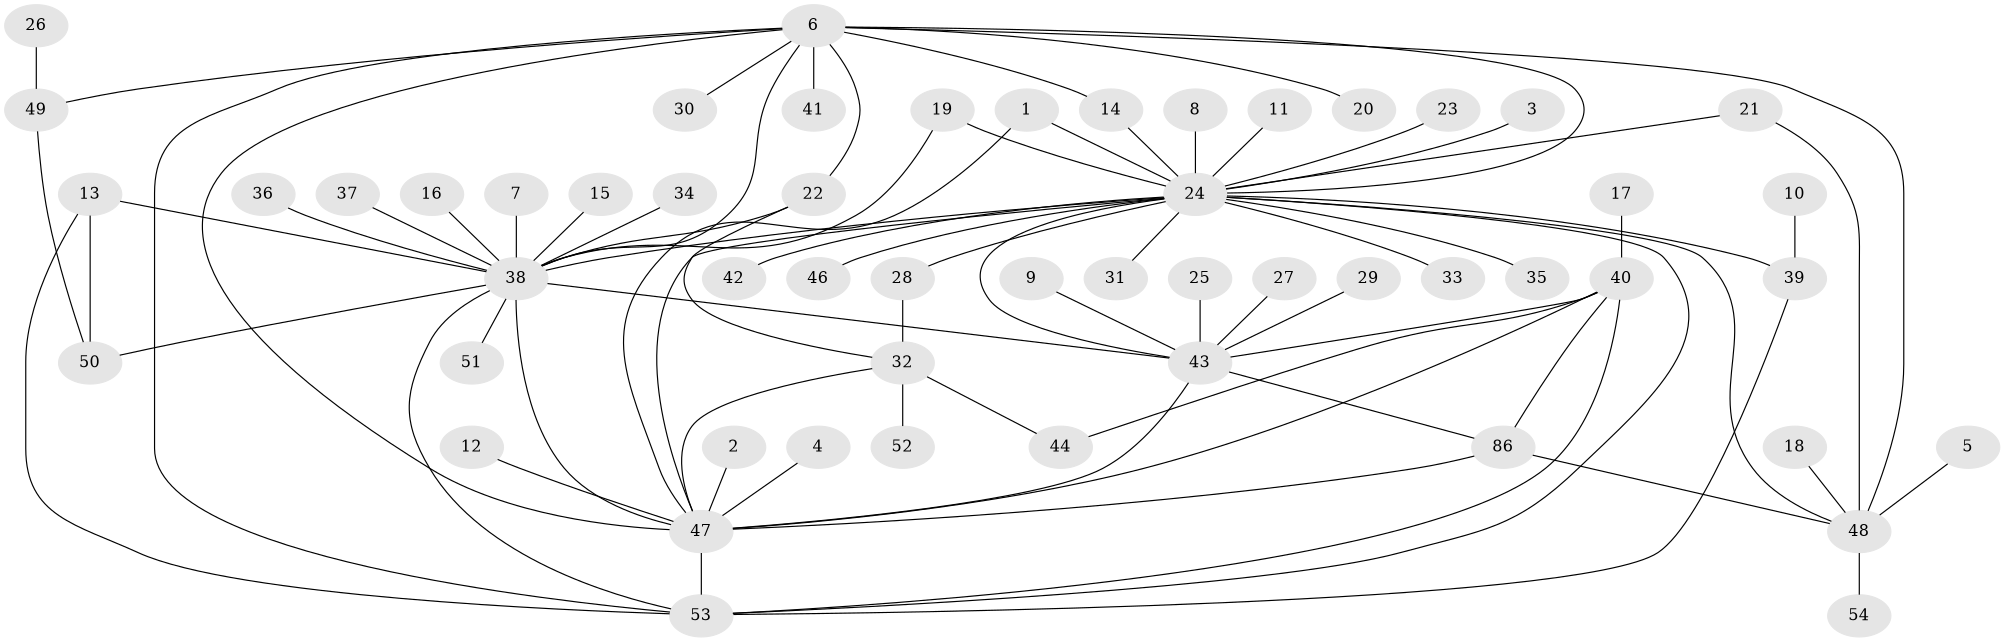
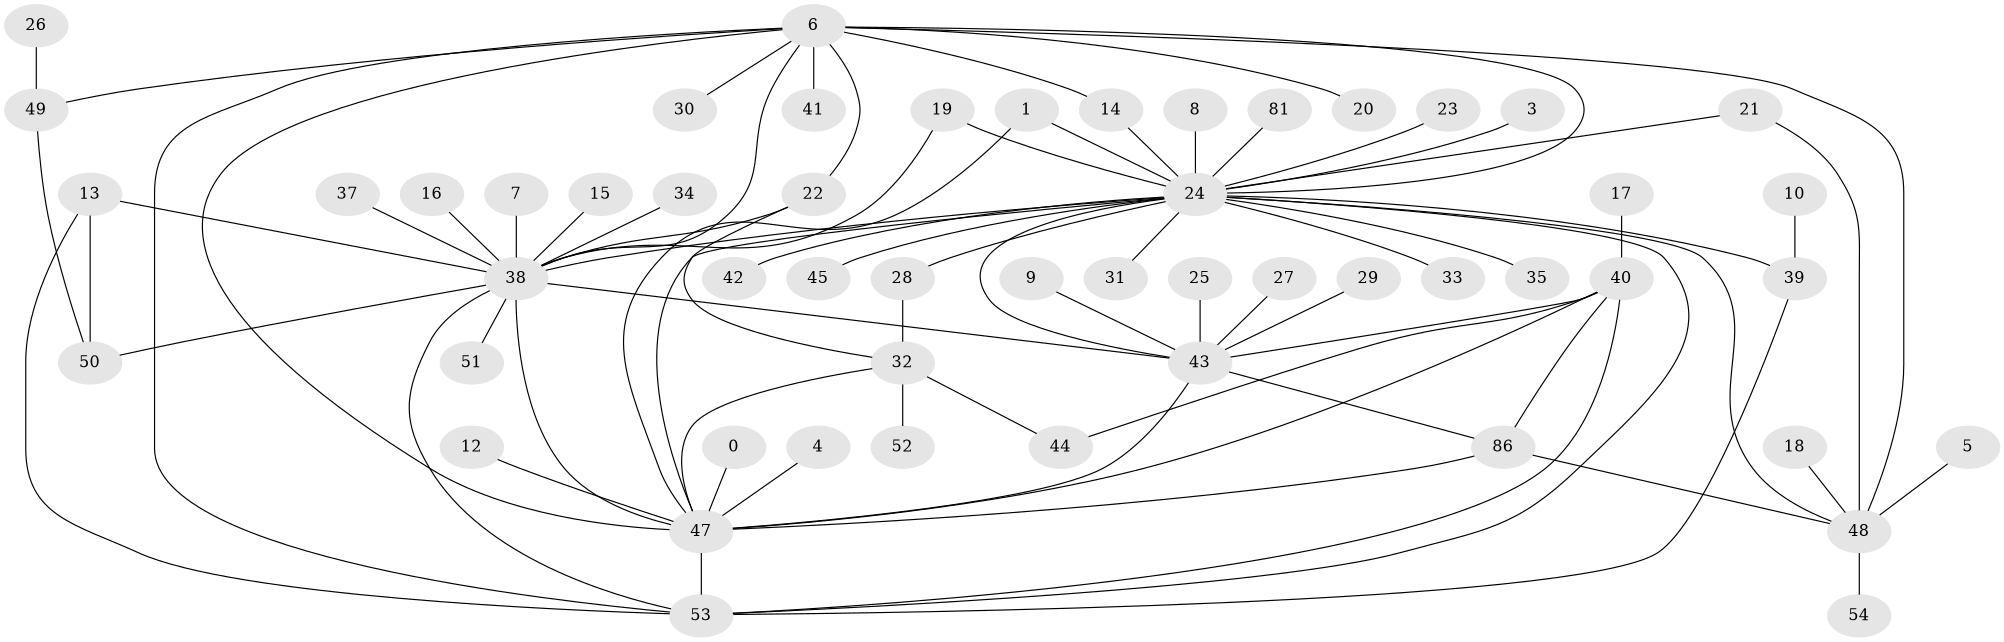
(1280, 110) -> (1280, 110)
(263, 194) -> none
(818, 279) -> (818, 279)
(734, 447) -> (734, 447)
